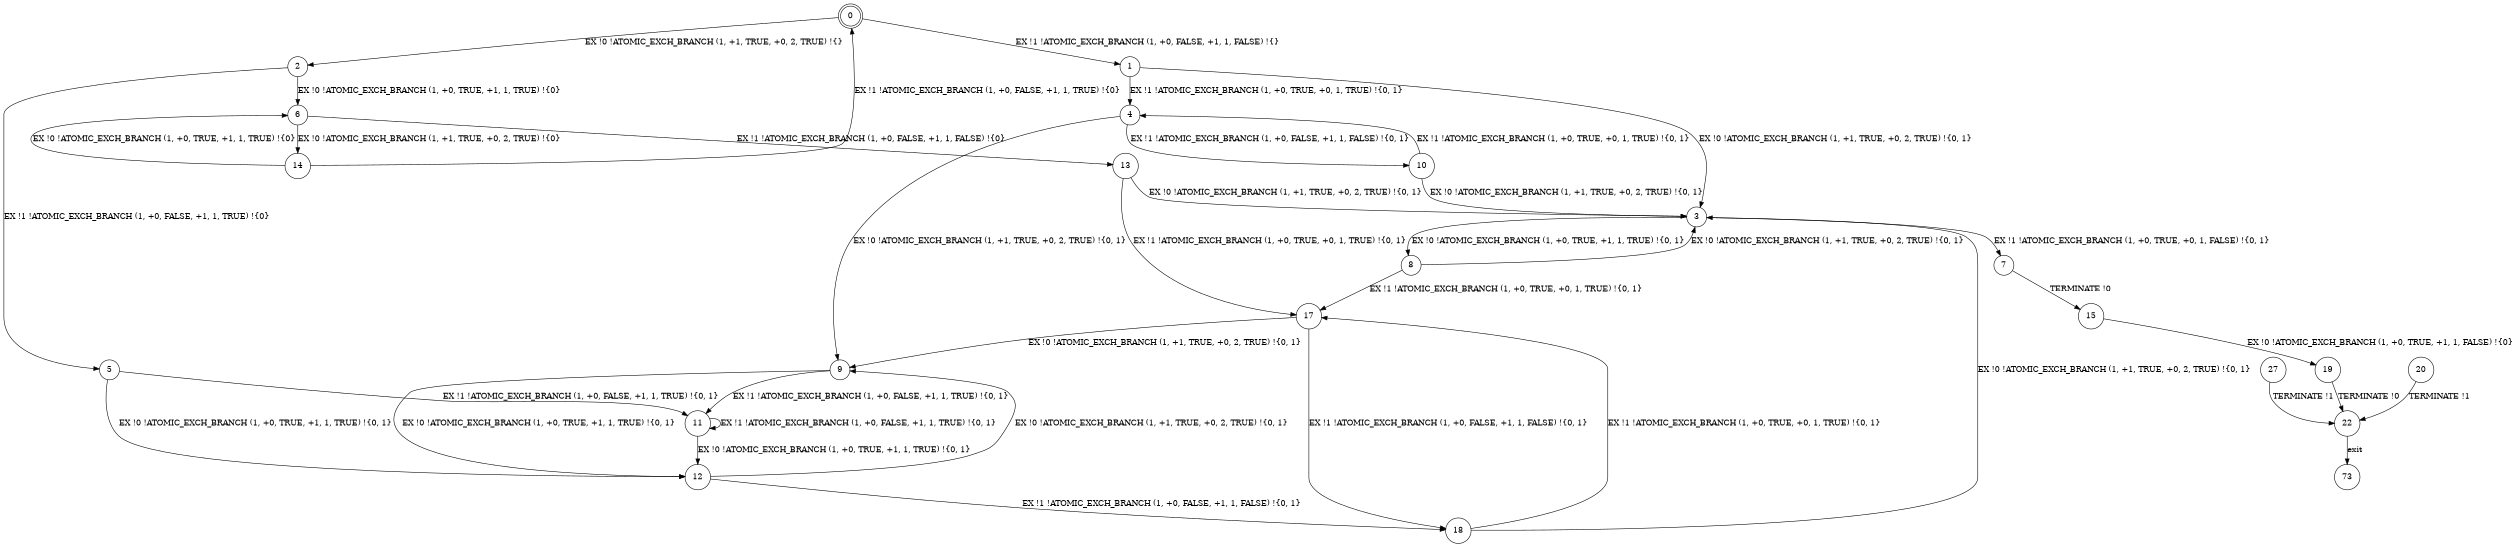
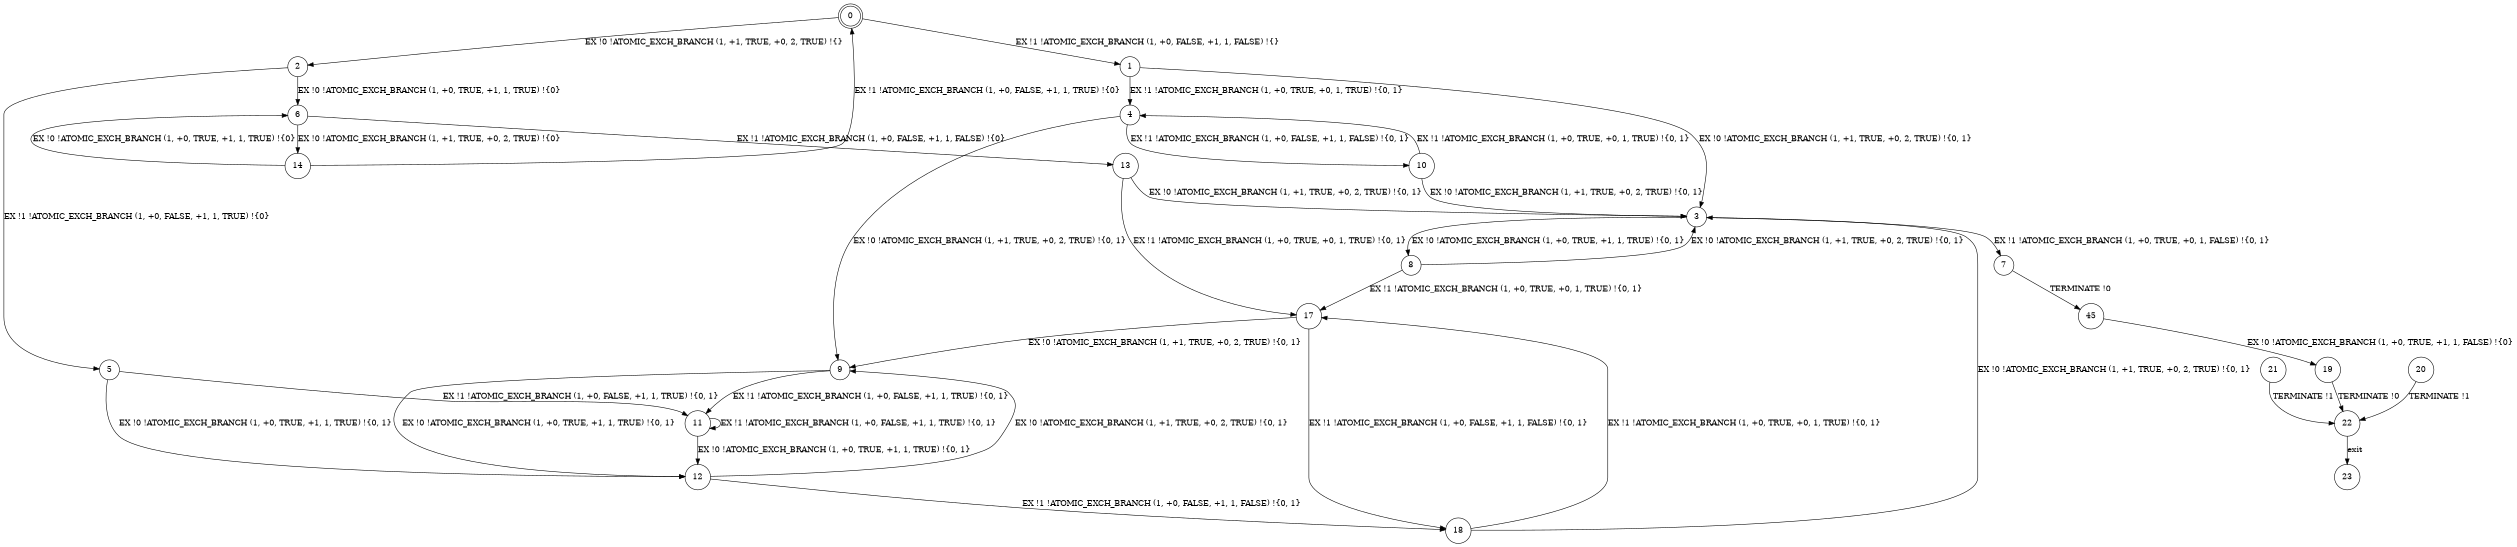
(2091, 316) -> (2091, 316)
(2273, 370) -> (2273, 370)
(2347, 477) -> (2347, 477)
